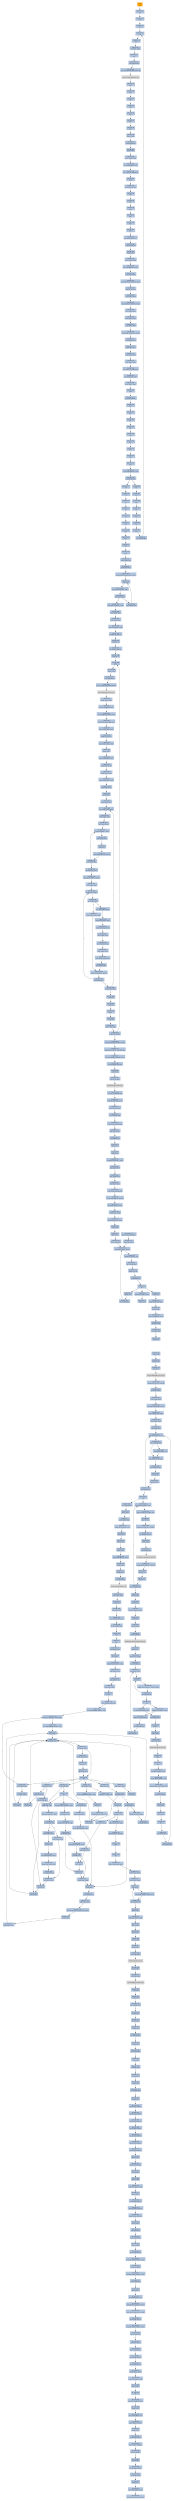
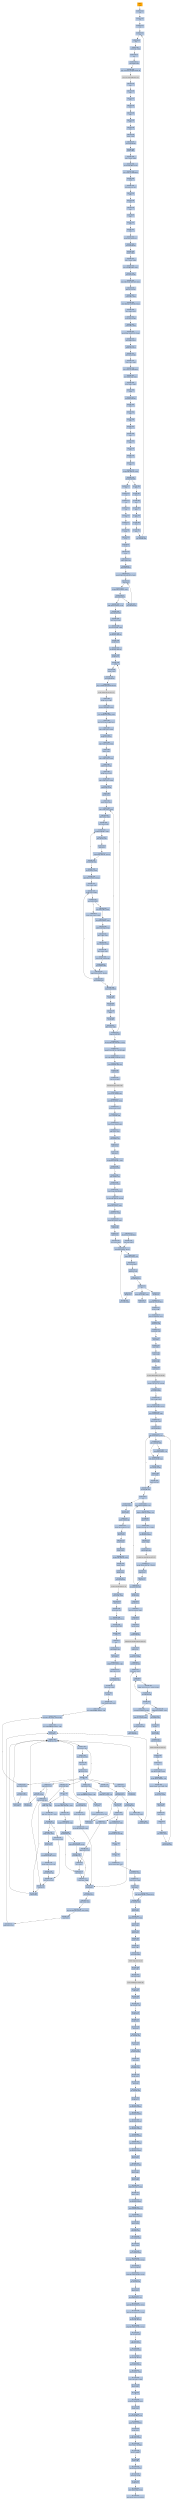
none -> (156, 1346)
